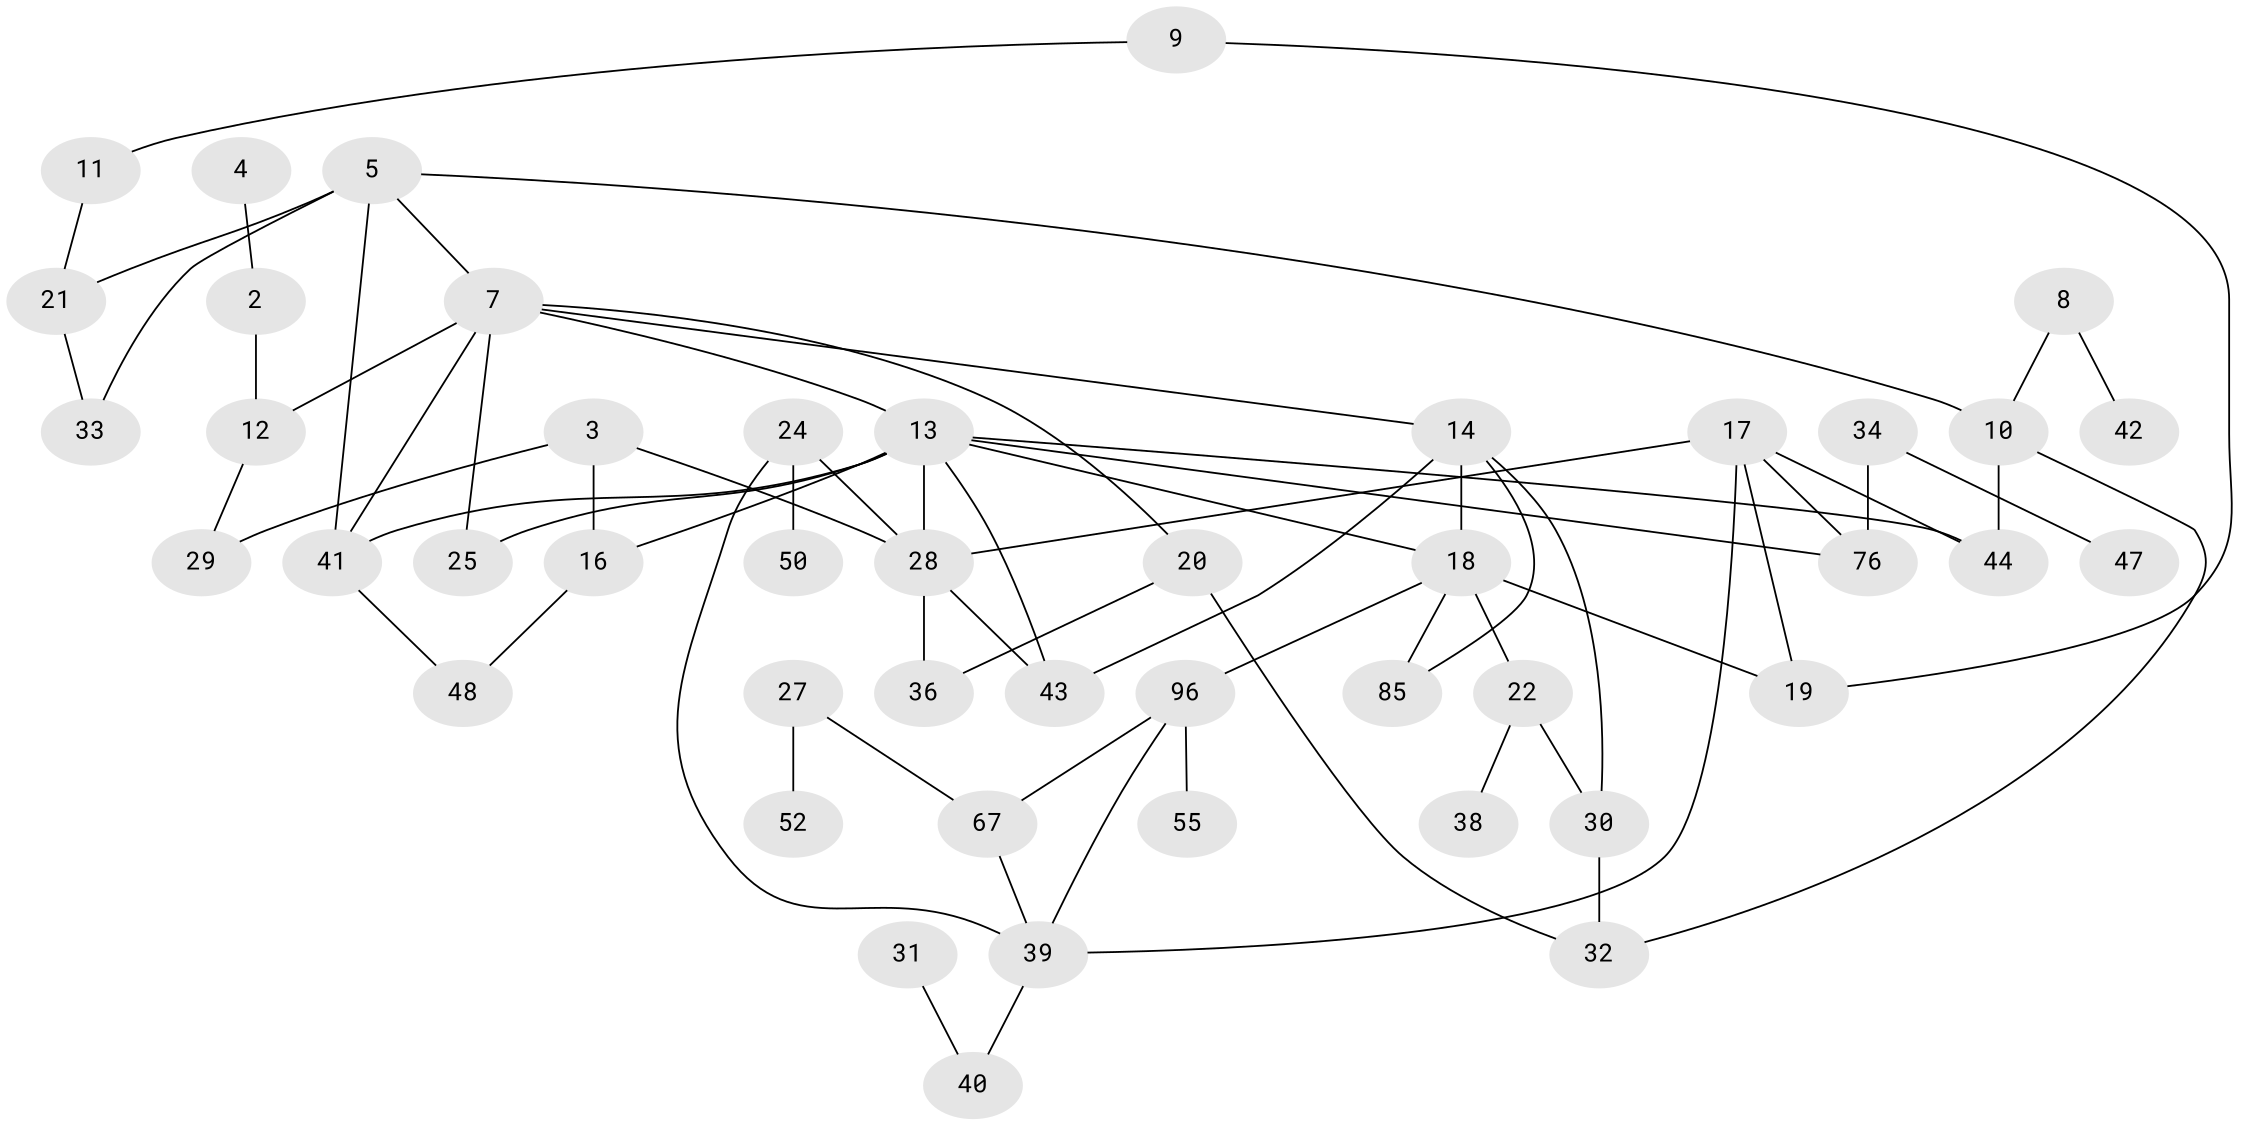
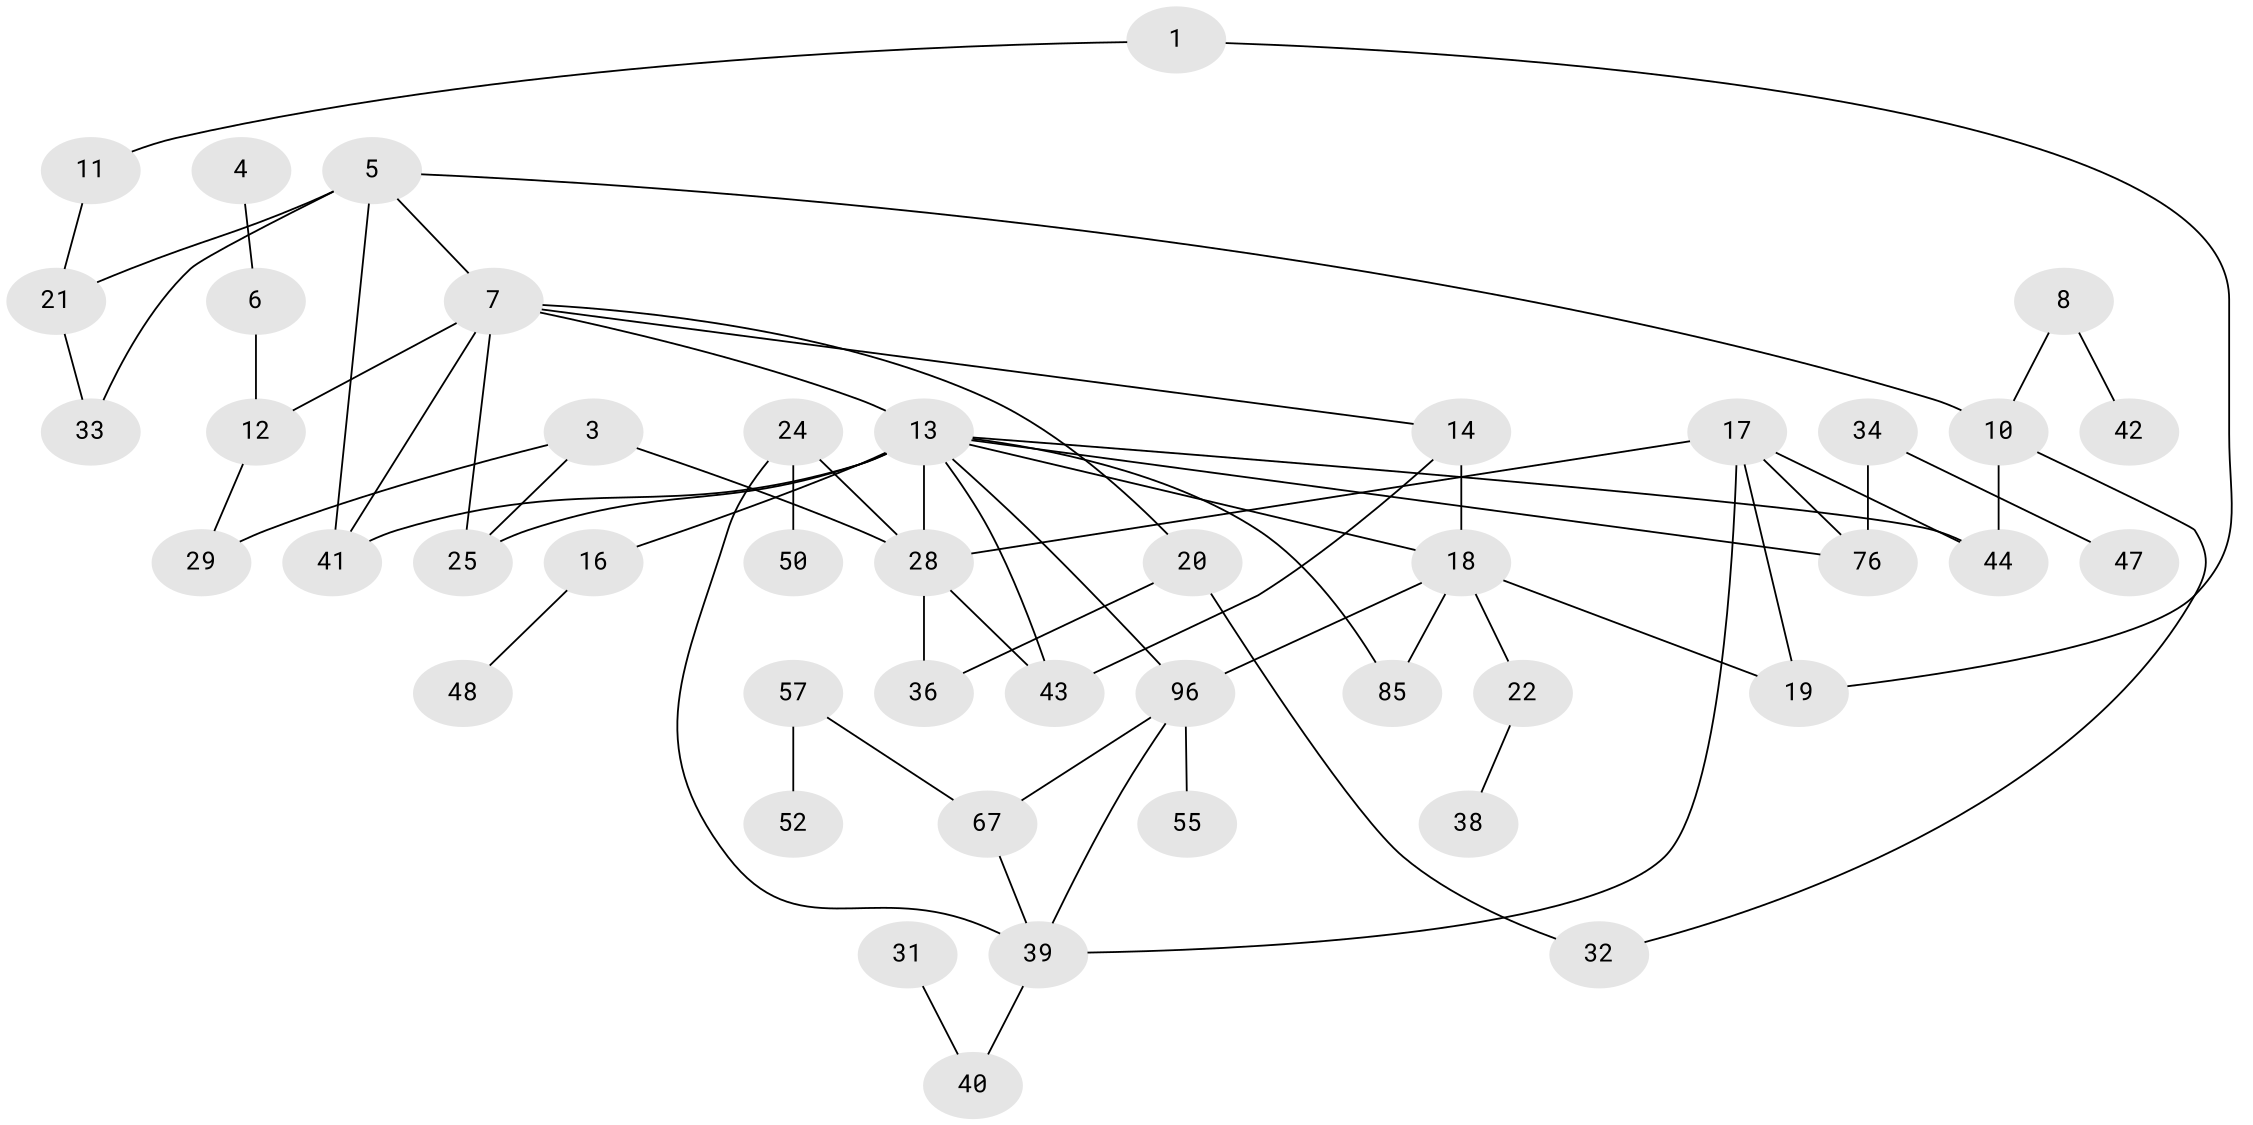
(1176, 40) -> (1176, 40)
(256, 301) -> (256, 301)
(594, 486) -> (536, 490)
none -> (1059, 559)
(1533, 578) -> (1246, 523)
(397, 628) -> none
(793, 693) -> (793, 693)
(1599, 824) -> none
